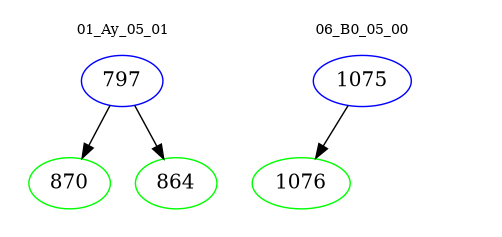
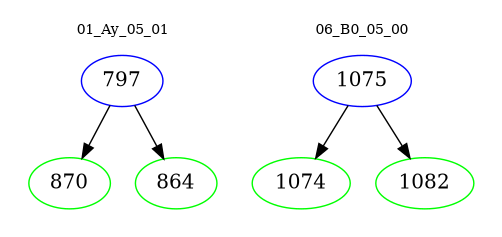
(301, 183) -> (301, 183)
none -> (425, 183)
